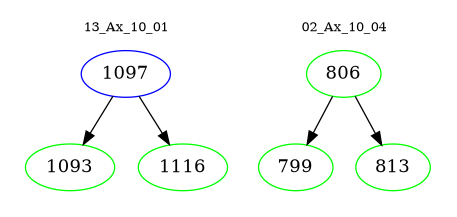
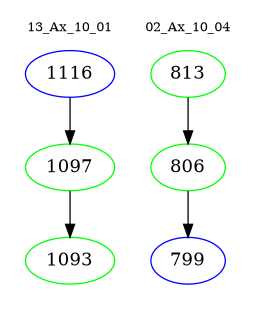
(126, 74) -> (70, 167)
(151, 115) -> (70, 114)
(365, 115) -> (188, 114)
(183, 167) -> (70, 74)
(296, 167) -> (188, 261)
